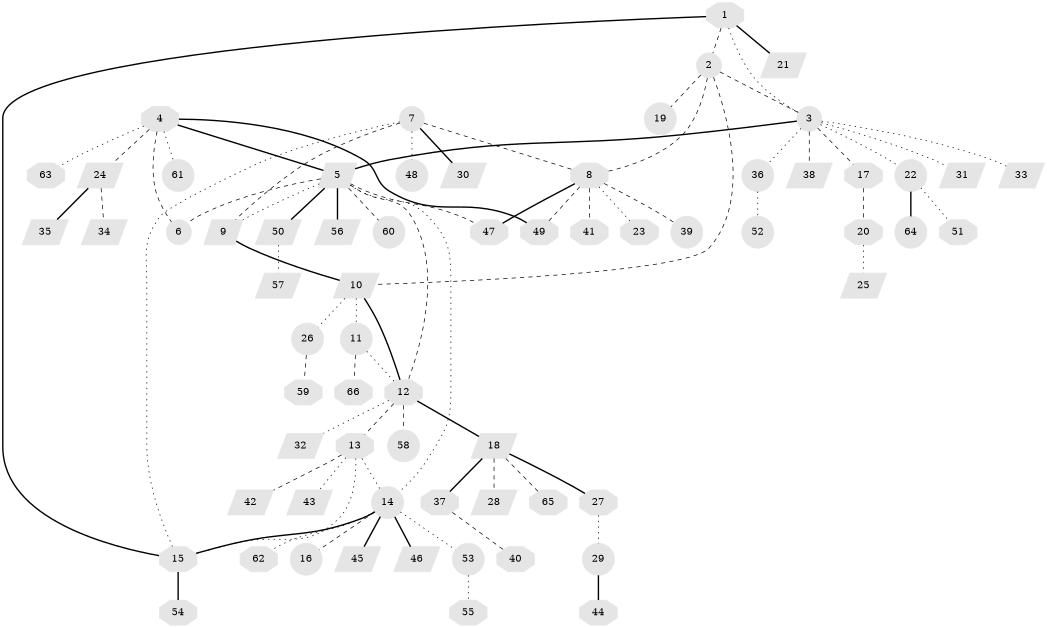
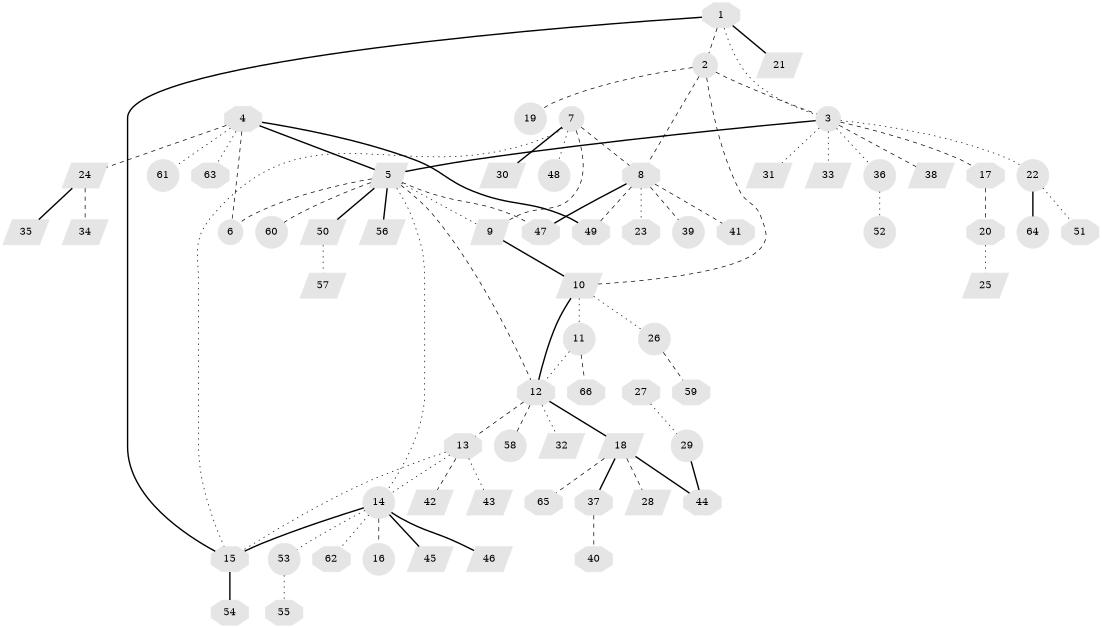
(548, 473) -> (663, 475)
